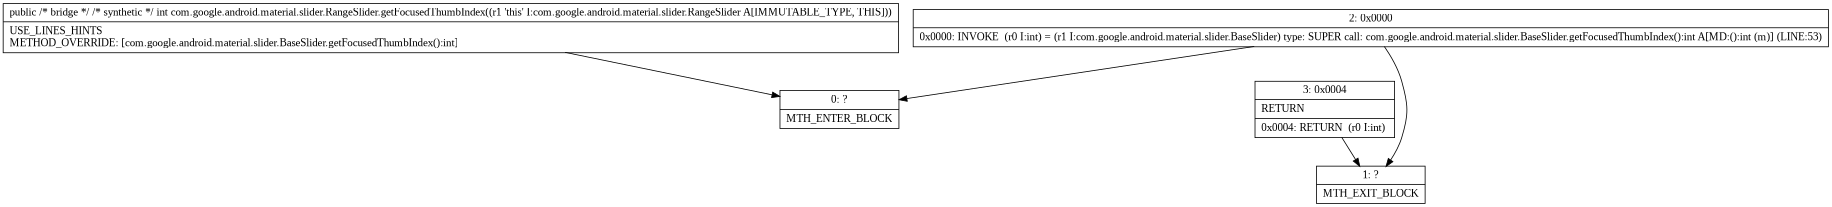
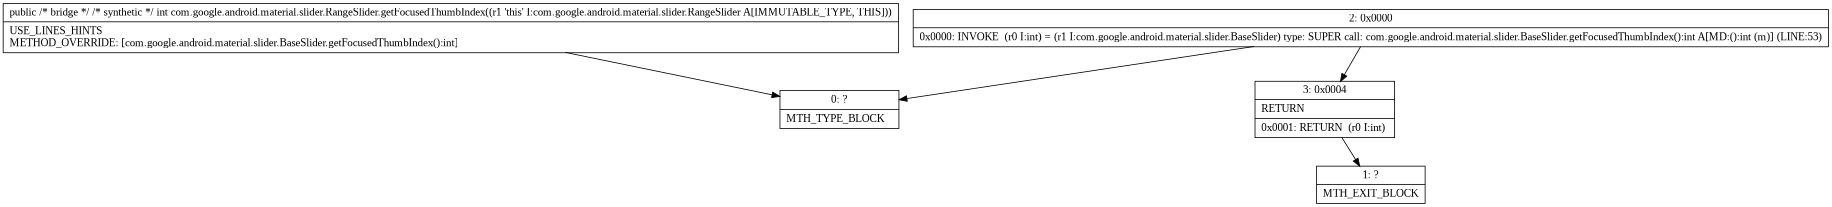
(1406, 103) -> (1352, 61)
(839, 119) -> (835, 119)
(1325, 128) -> (1325, 128)
